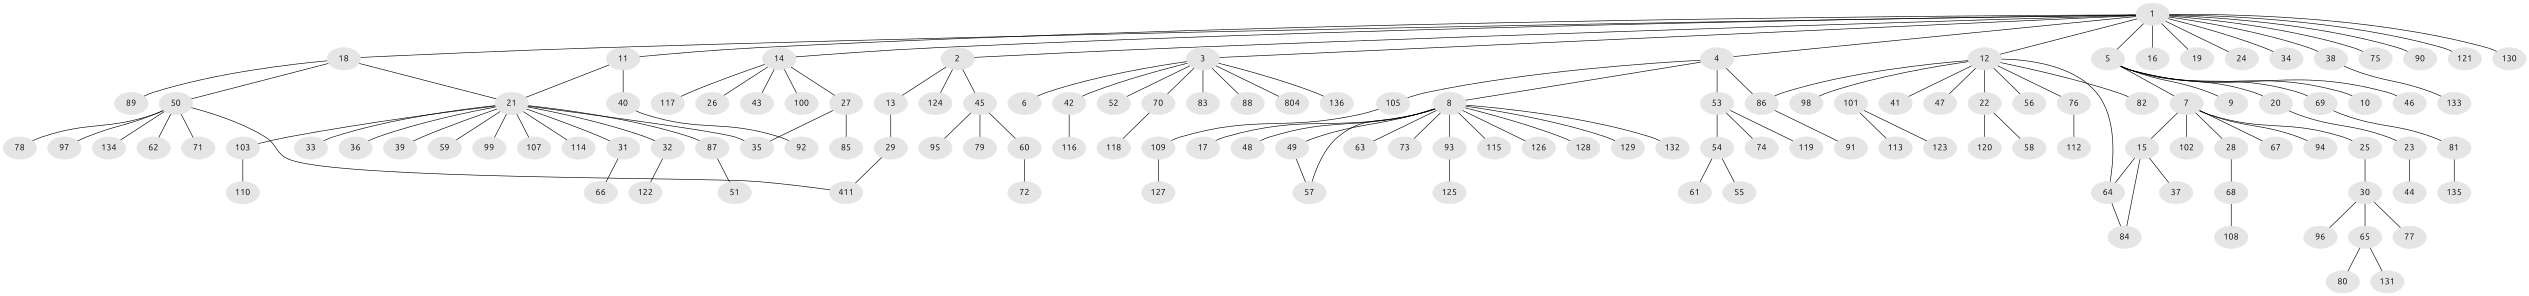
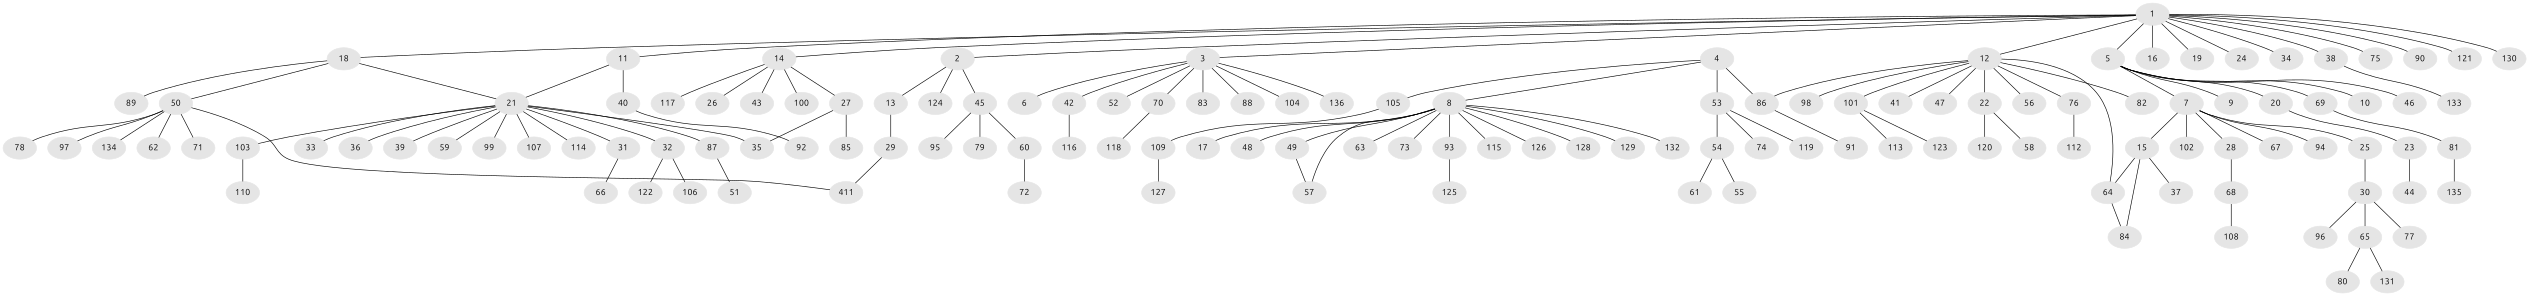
(1935, 37) -> none
none -> (1916, 78)
(1292, 103) -> (1292, 103)
none -> (690, 193)
